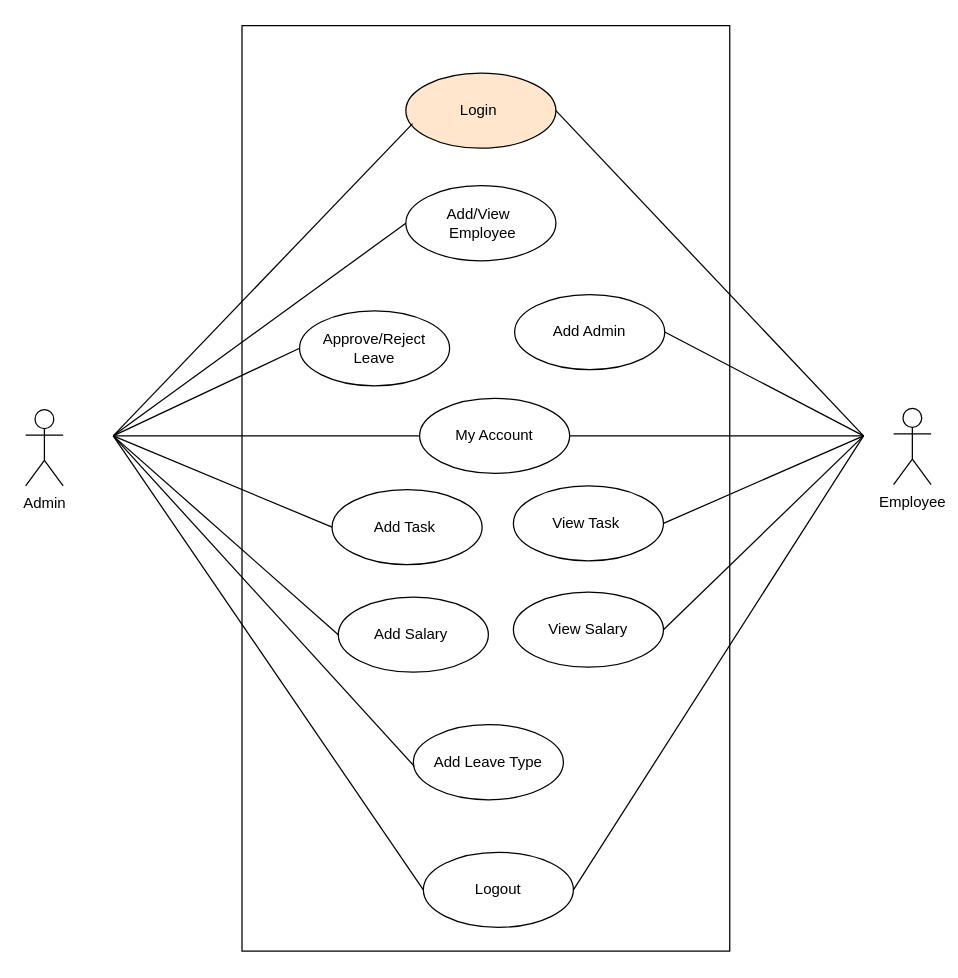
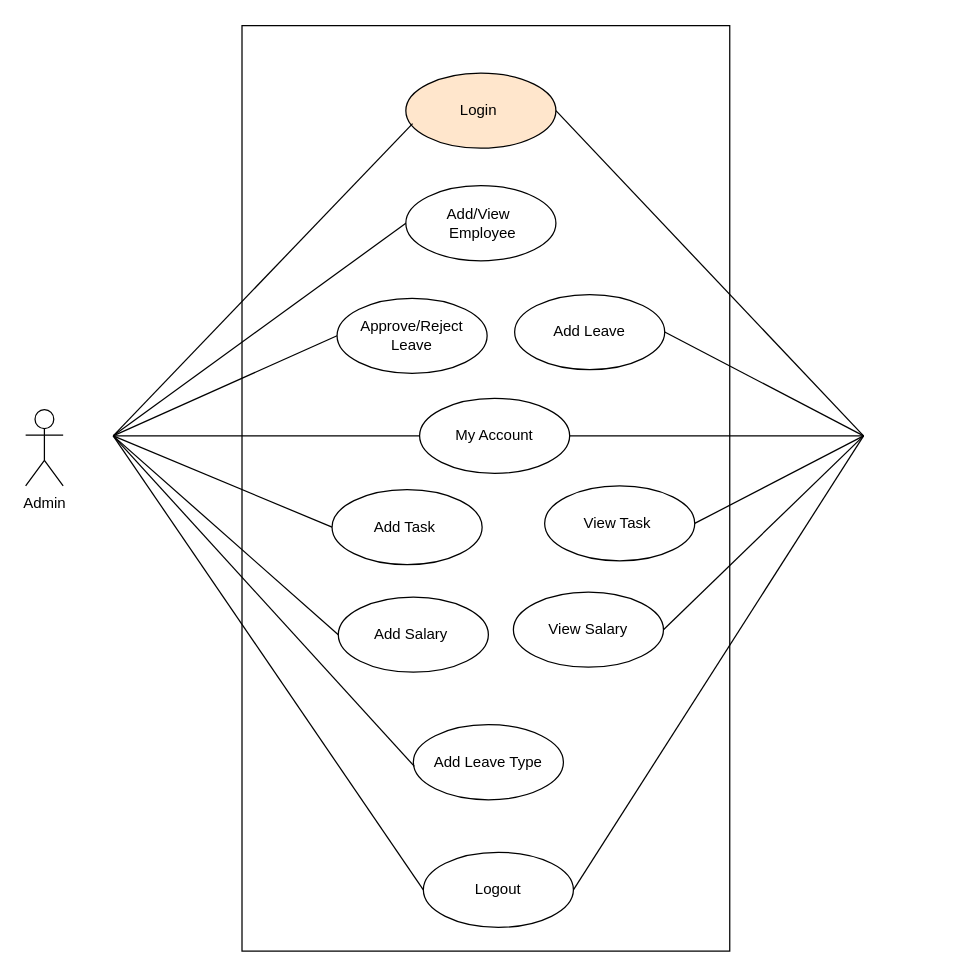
(589, 332) -> (589, 332)
(374, 348) -> (412, 336)
(912, 446) -> none
(588, 523) -> (619, 523)
